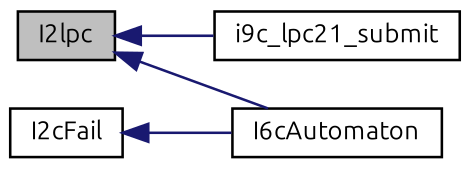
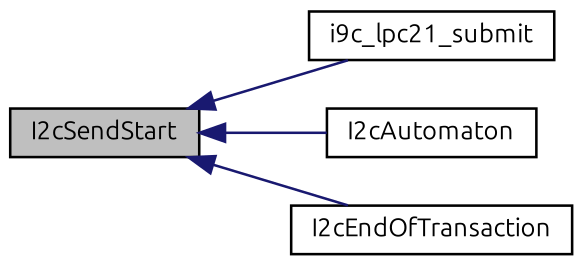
(66, 36) -> (105, 133)
(66, 133) -> none
(337, 133) -> (432, 133)
none -> (432, 230)
